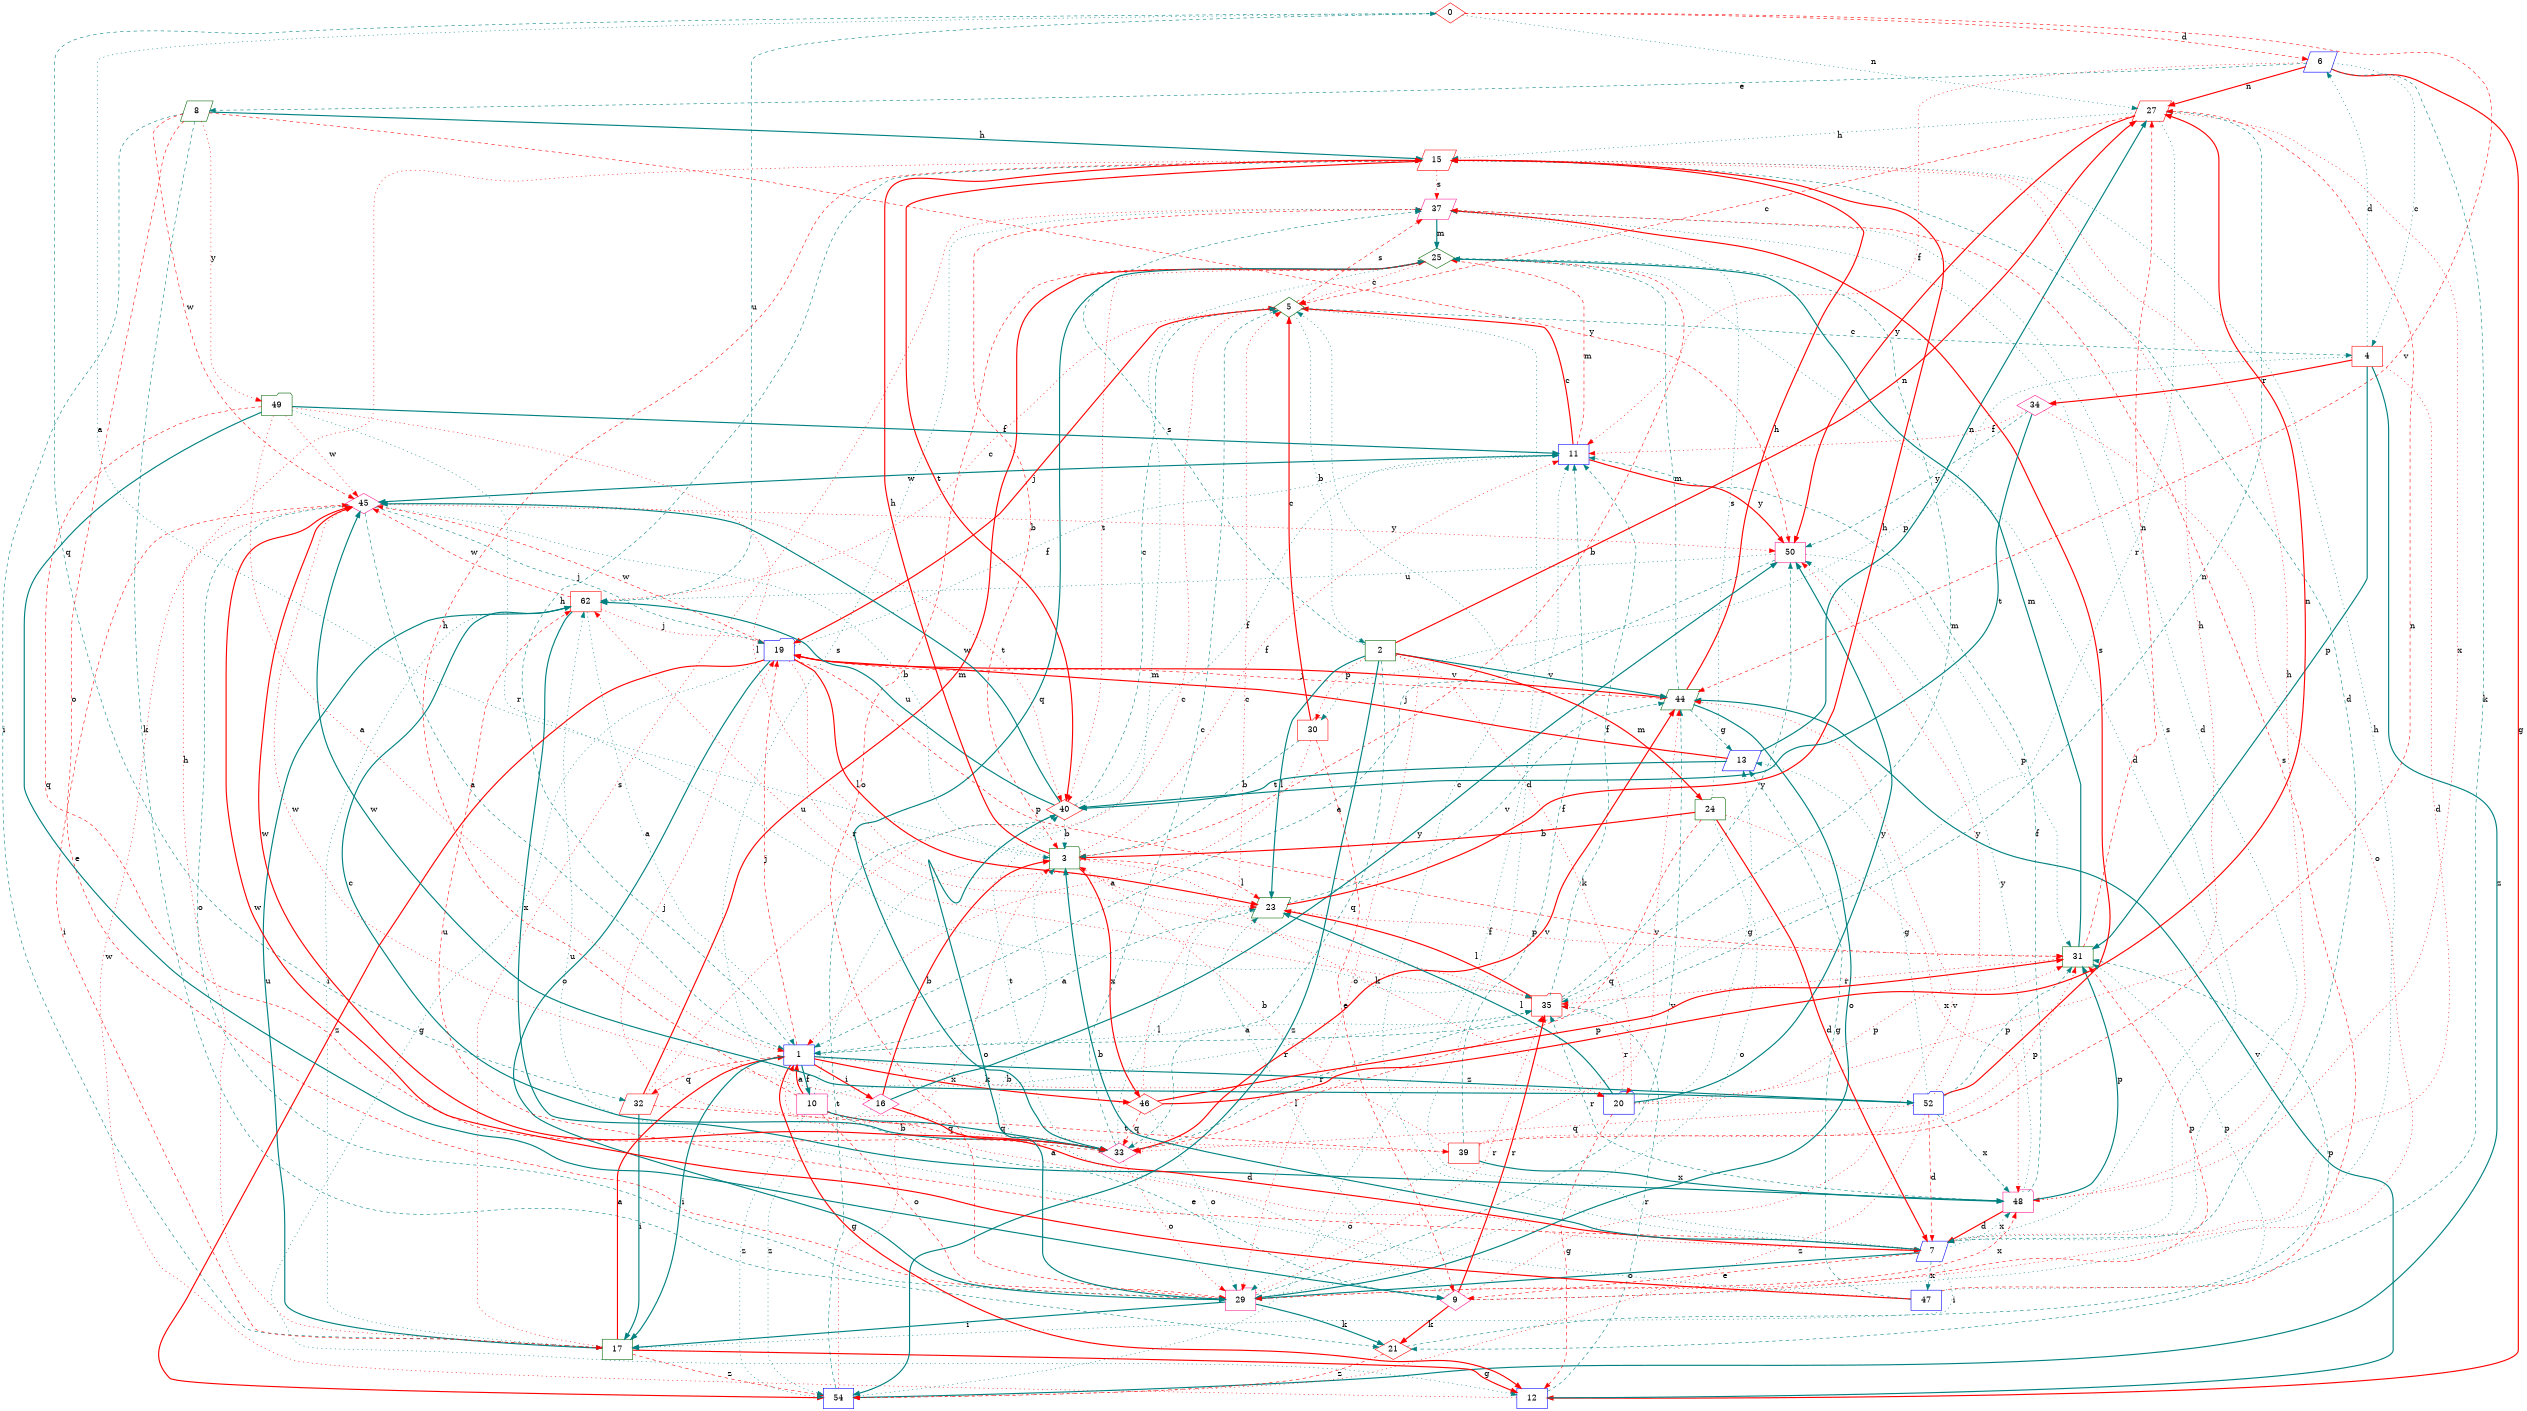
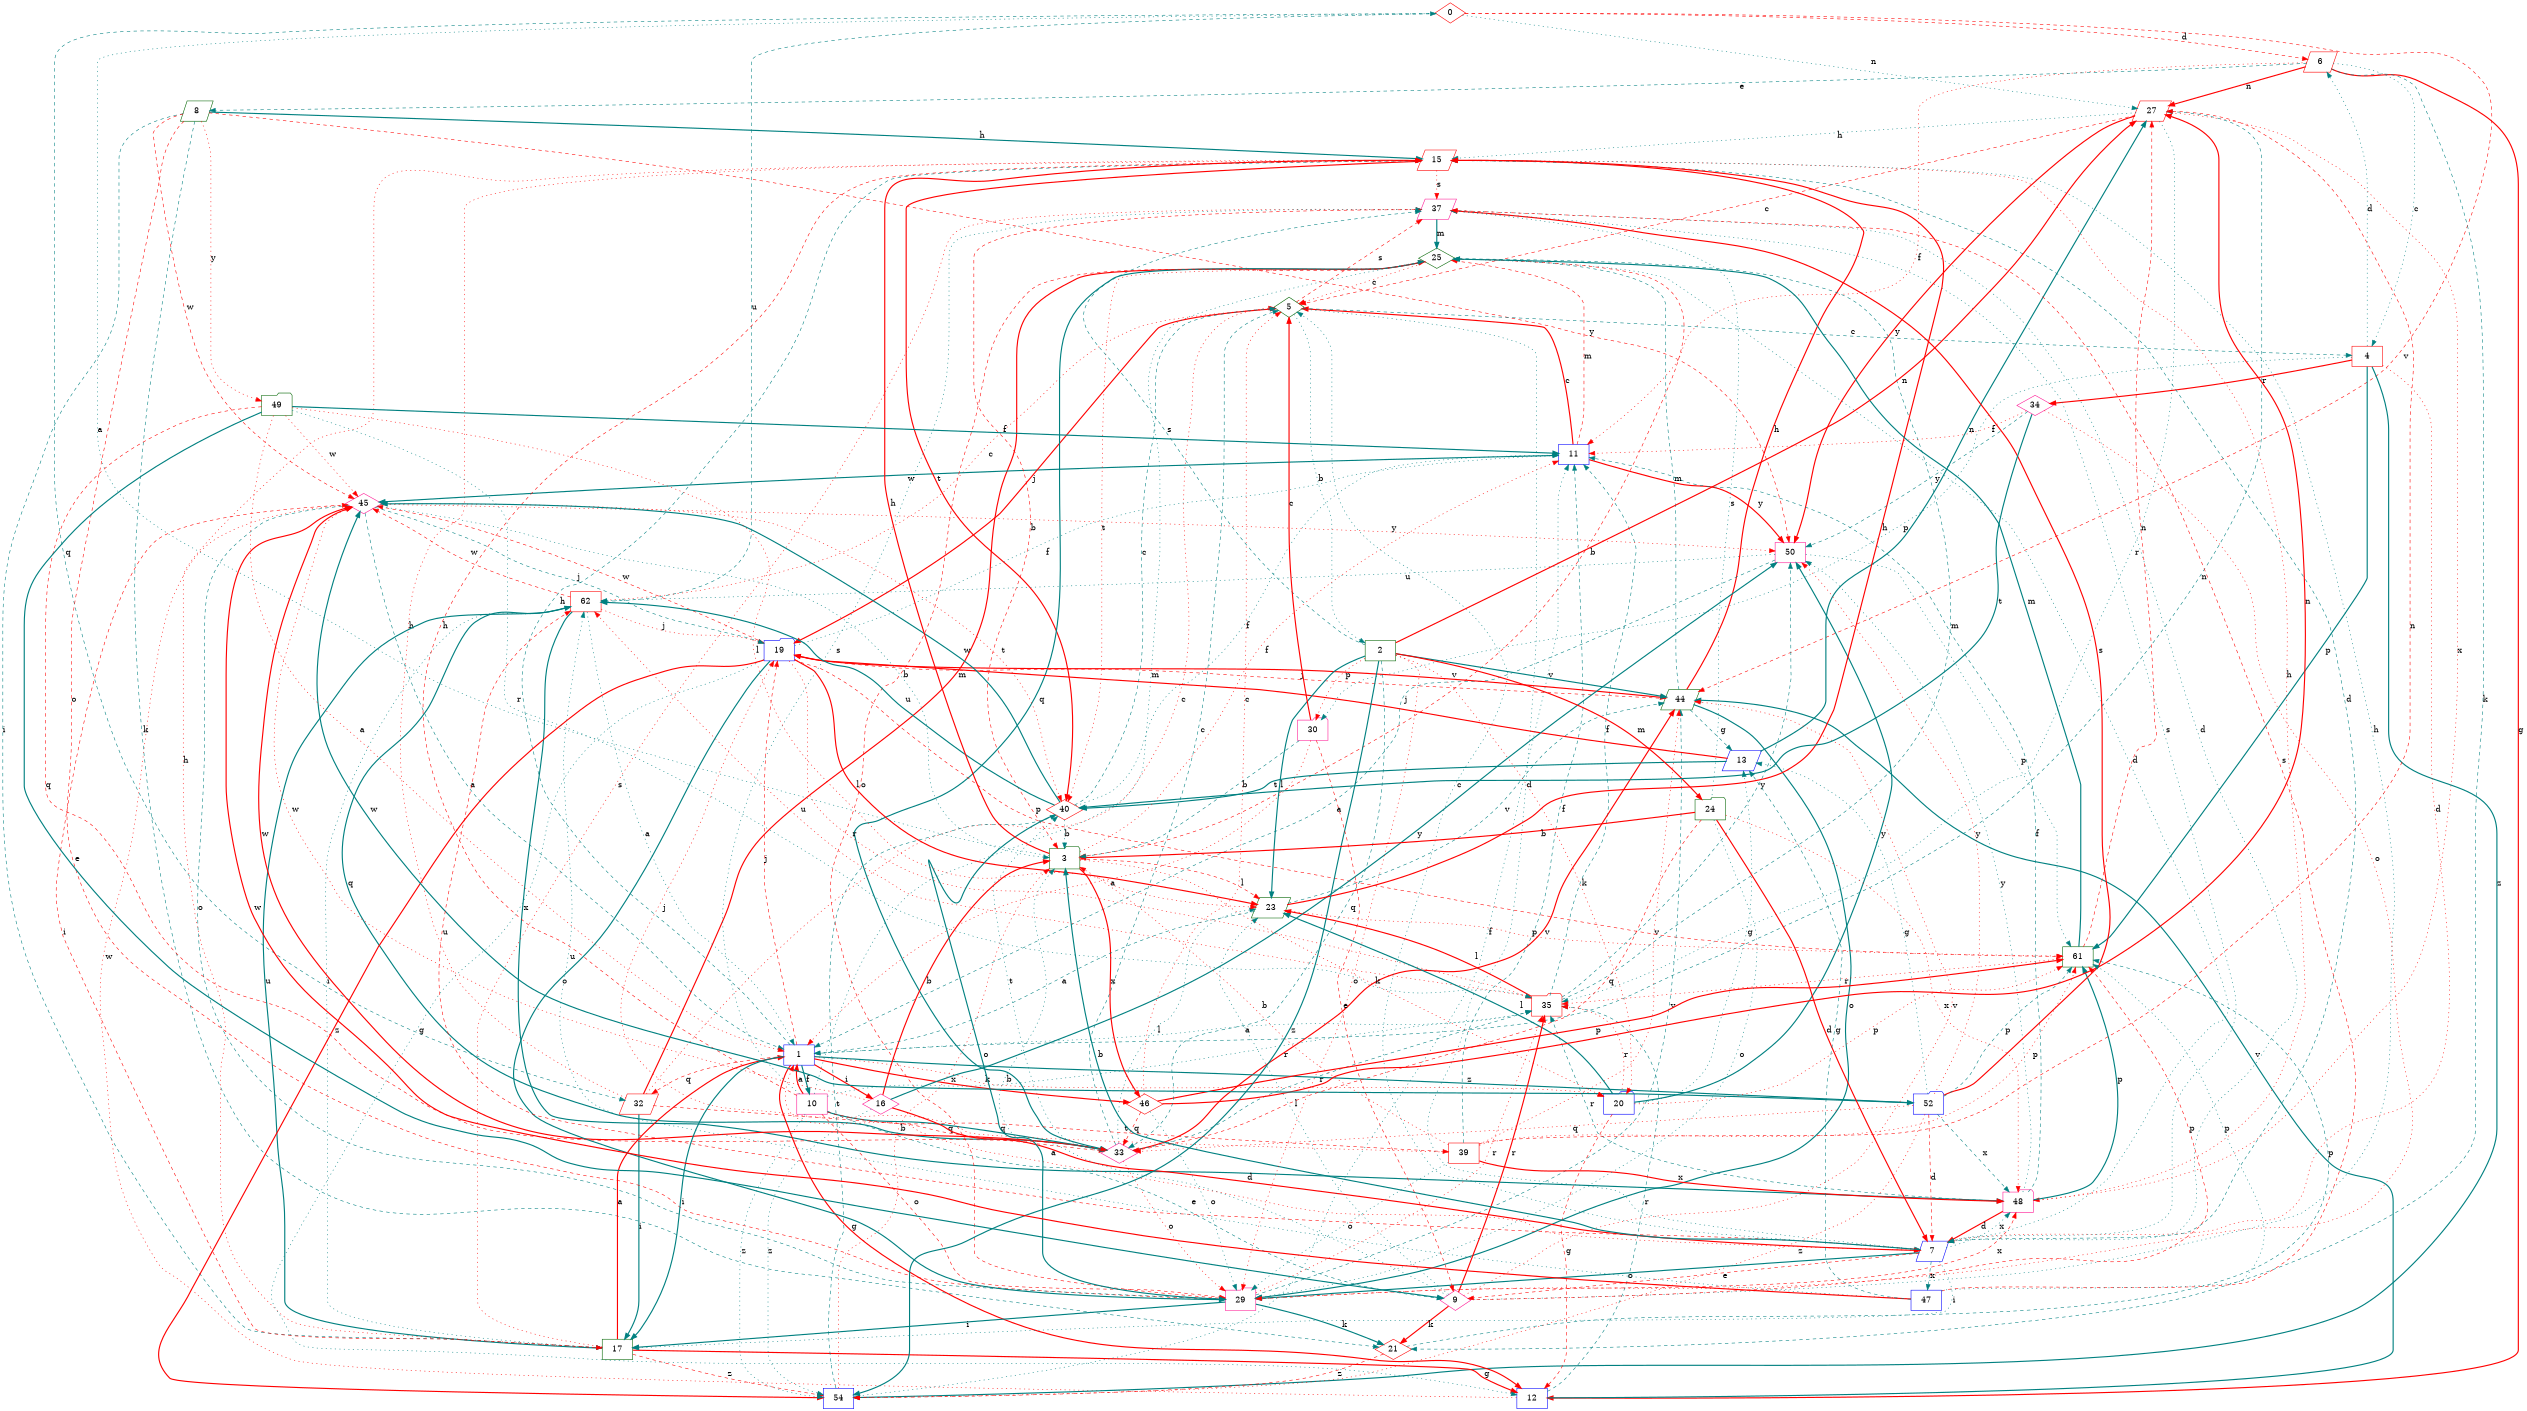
(2320, 62) -> (2320, 62)
(2189, 561) -> (465, 234)
(1313, 730) -> (1313, 730)
(351, 883) -> (351, 883)
(2078, 957) -> (2078, 957)
(1737, 1188) -> (1737, 1188)
